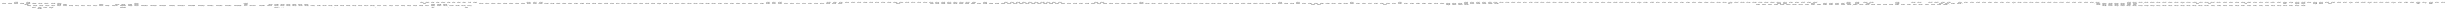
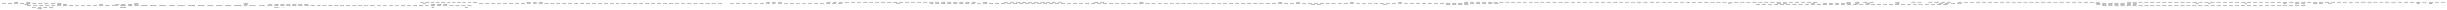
(726, 3) -> none
